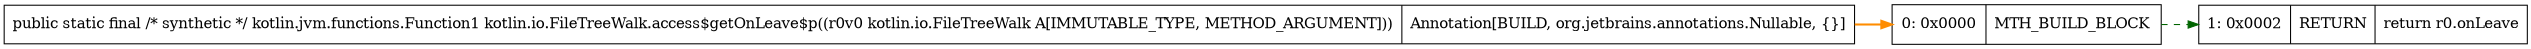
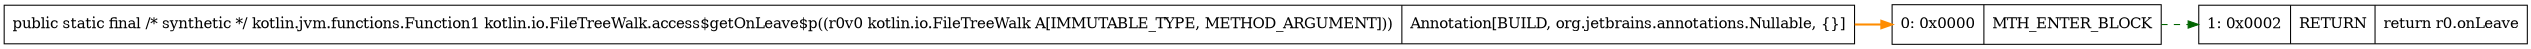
(2072, 24) -> (2073, 24)
